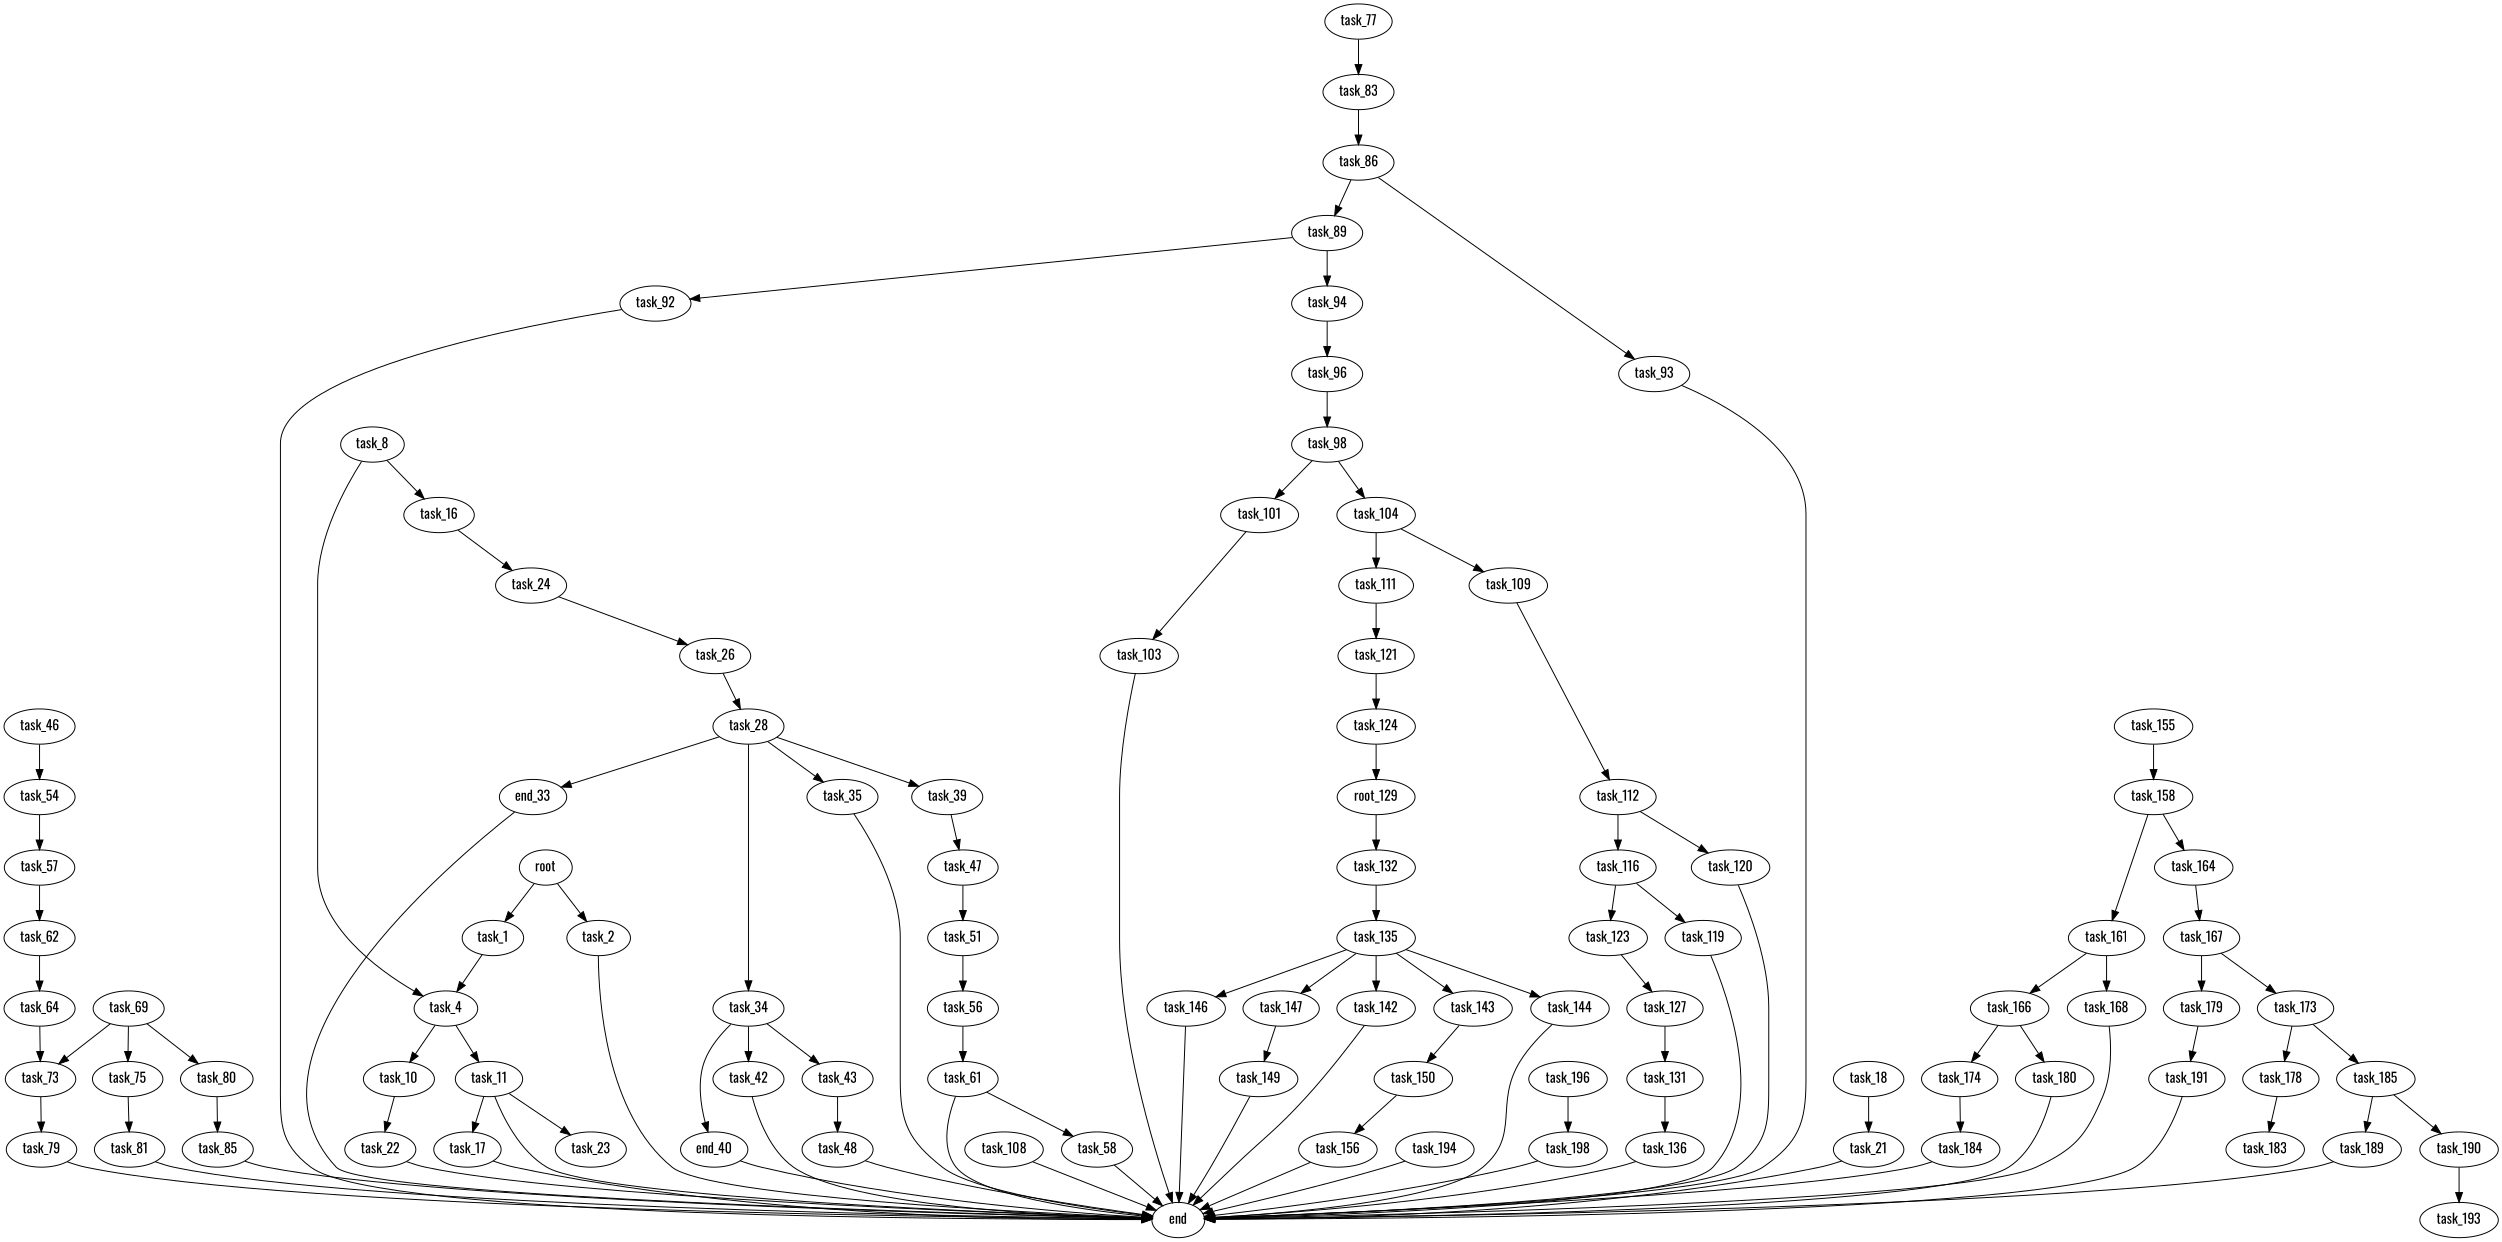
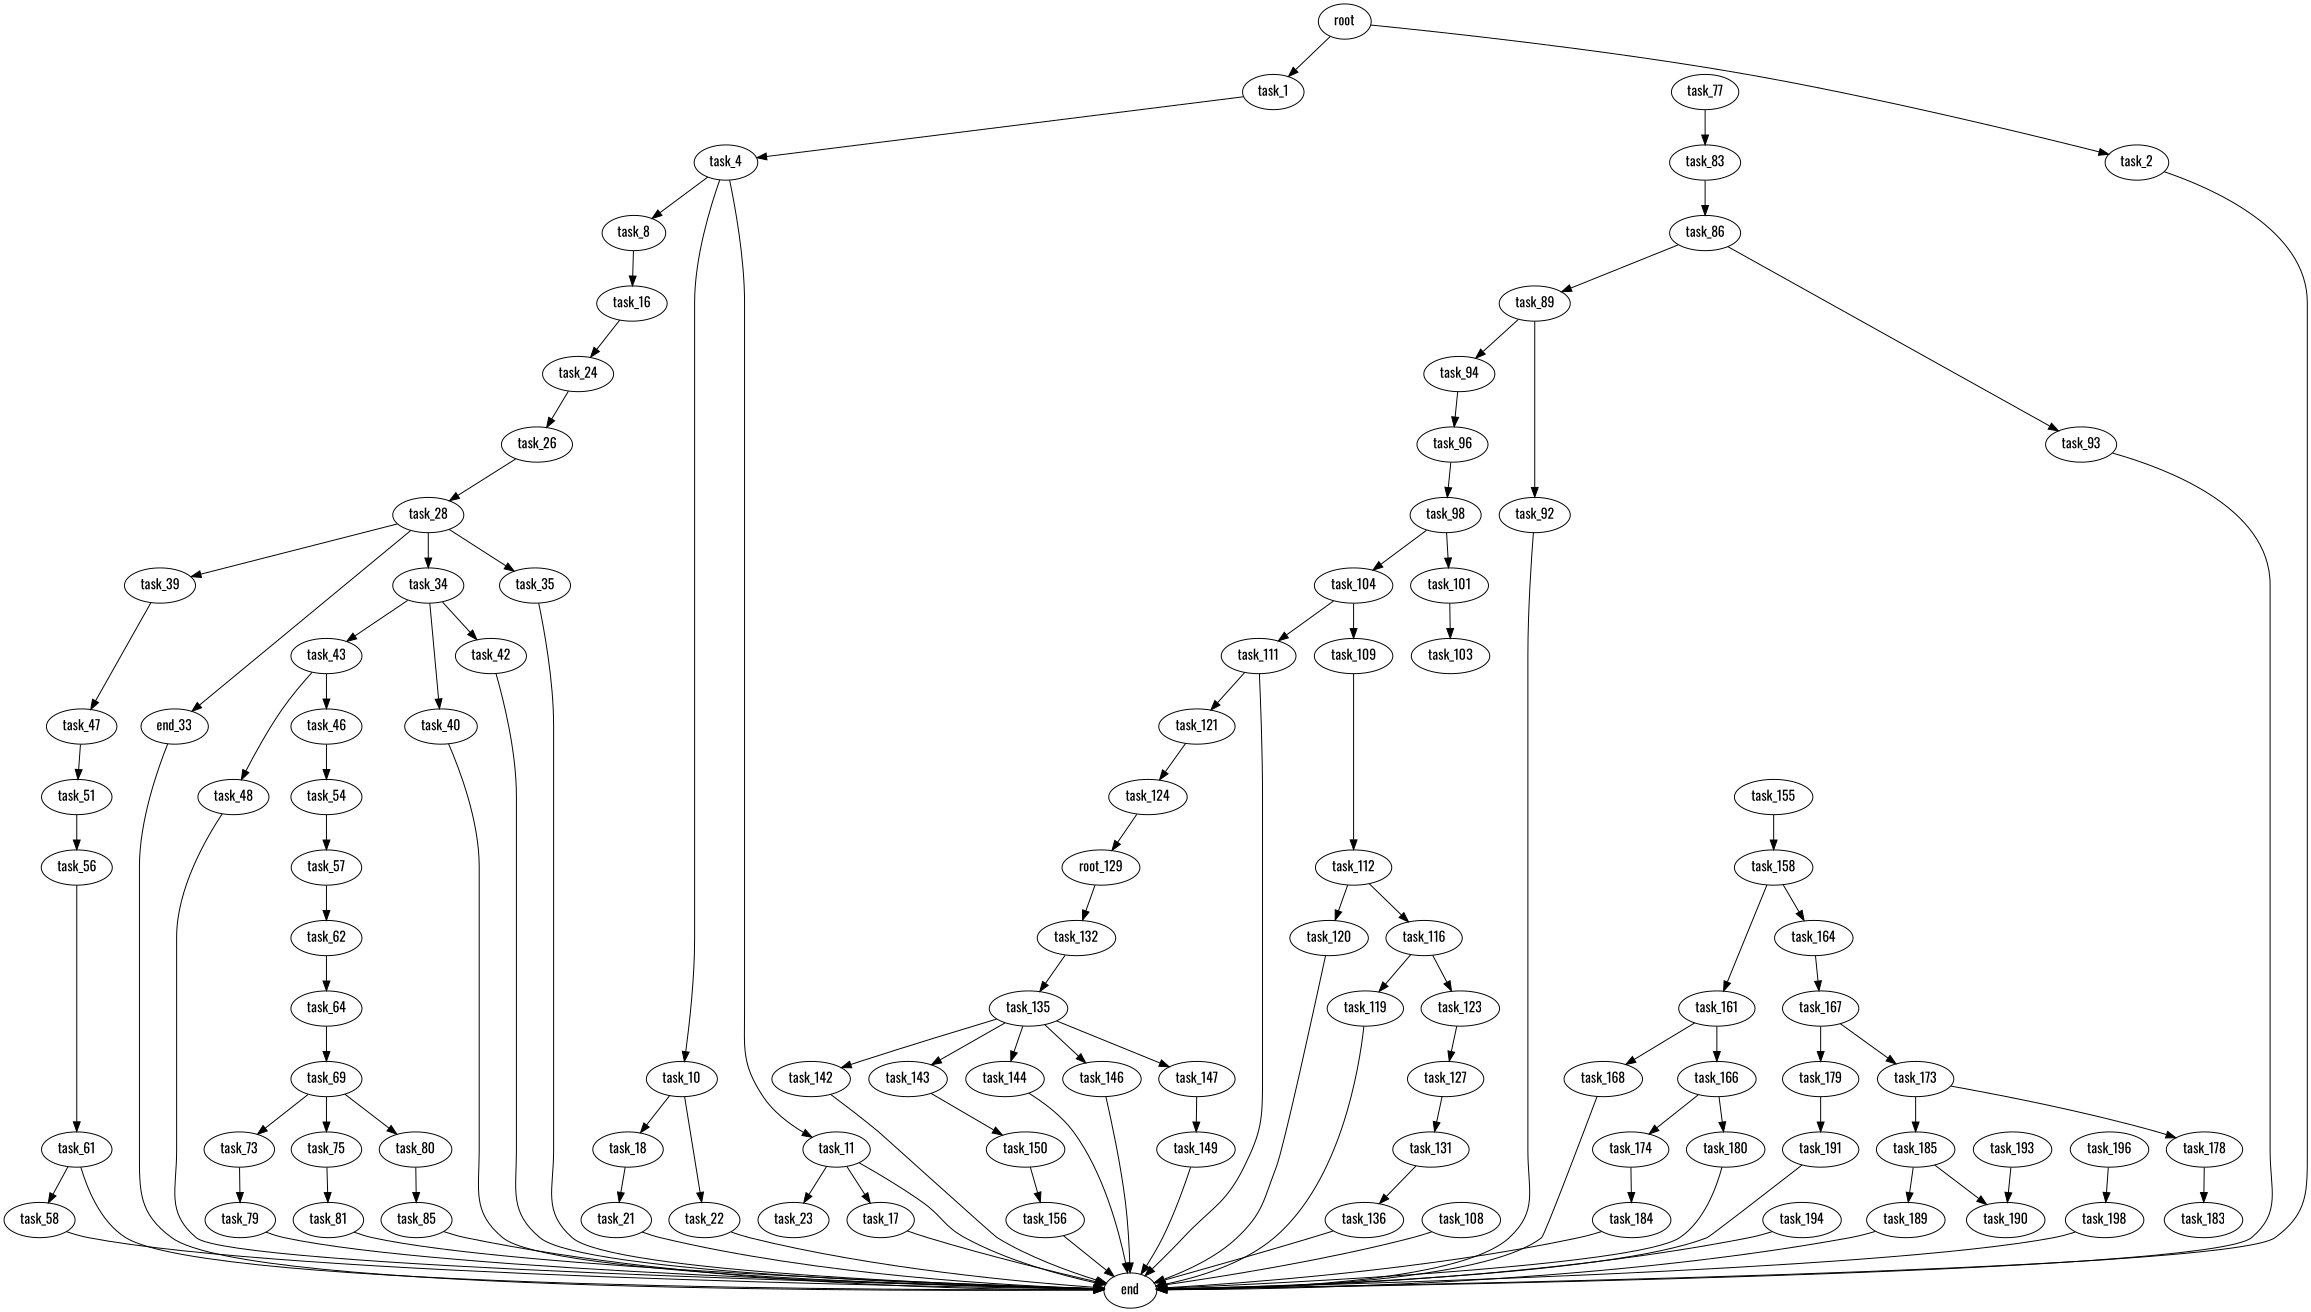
none -> (326, 686)
(318, 742) -> (684, 195)
(1120, 936) -> (1263, 991)
(40, 1039) -> (326, 1039)
none -> (658, 1110)
(714, 1150) -> (441, 727)
(2459, 1180) -> (2010, 1180)
